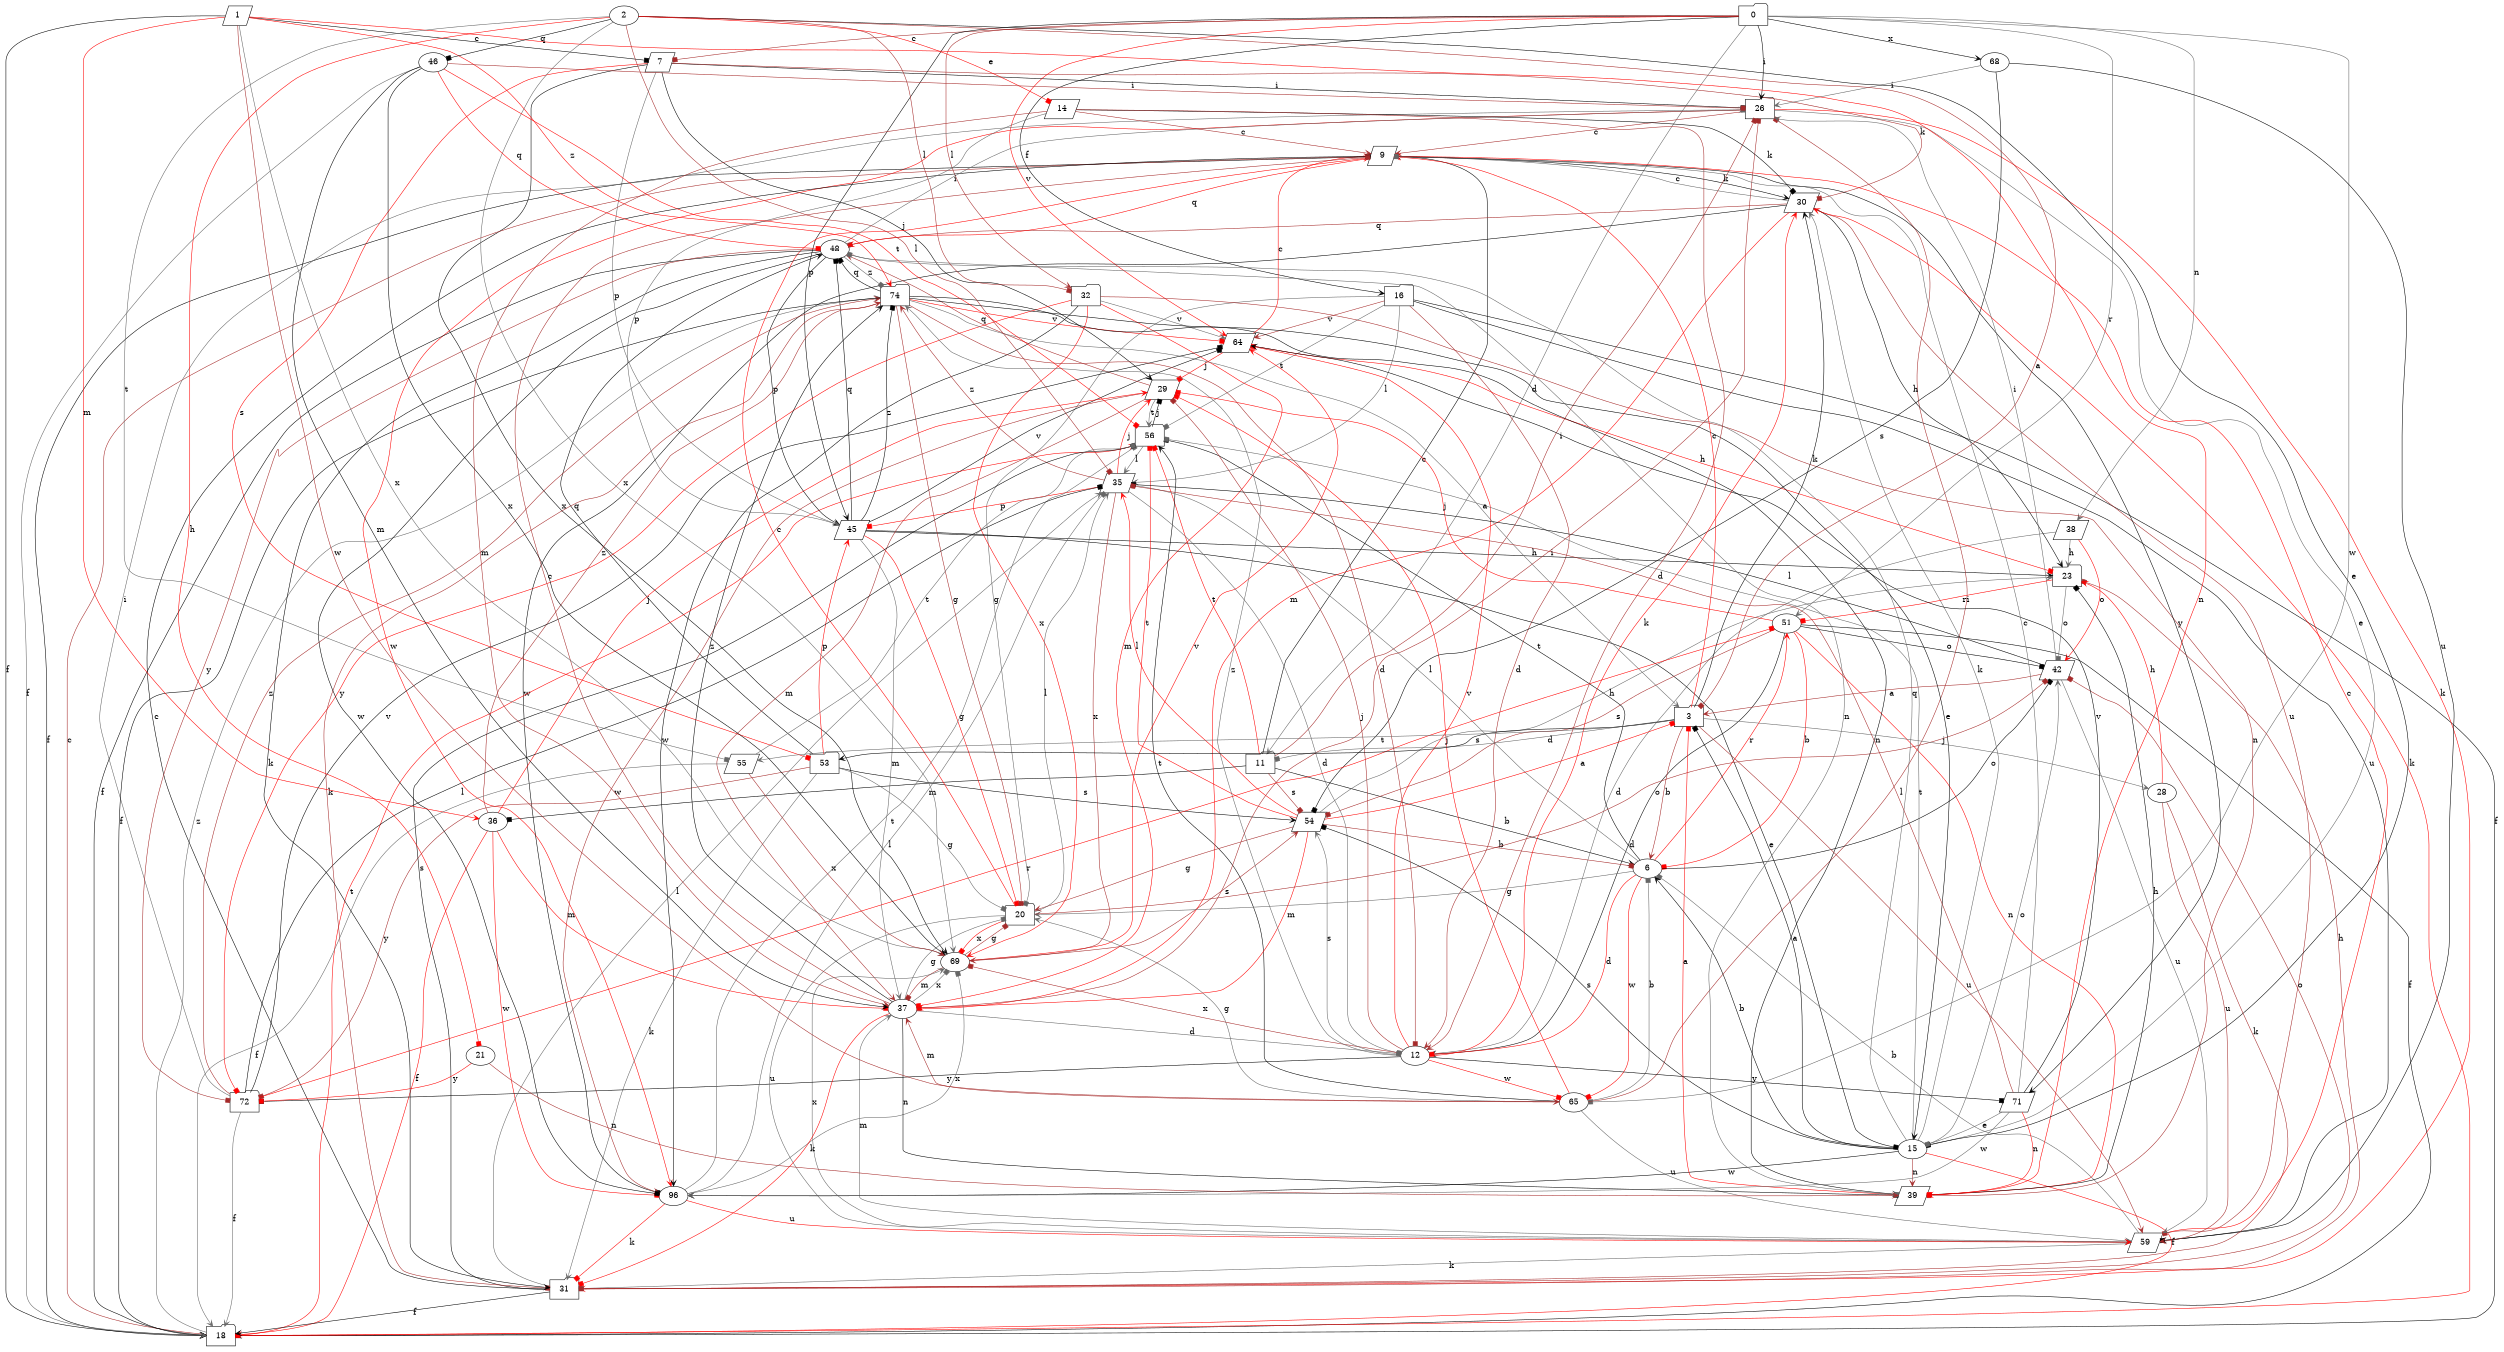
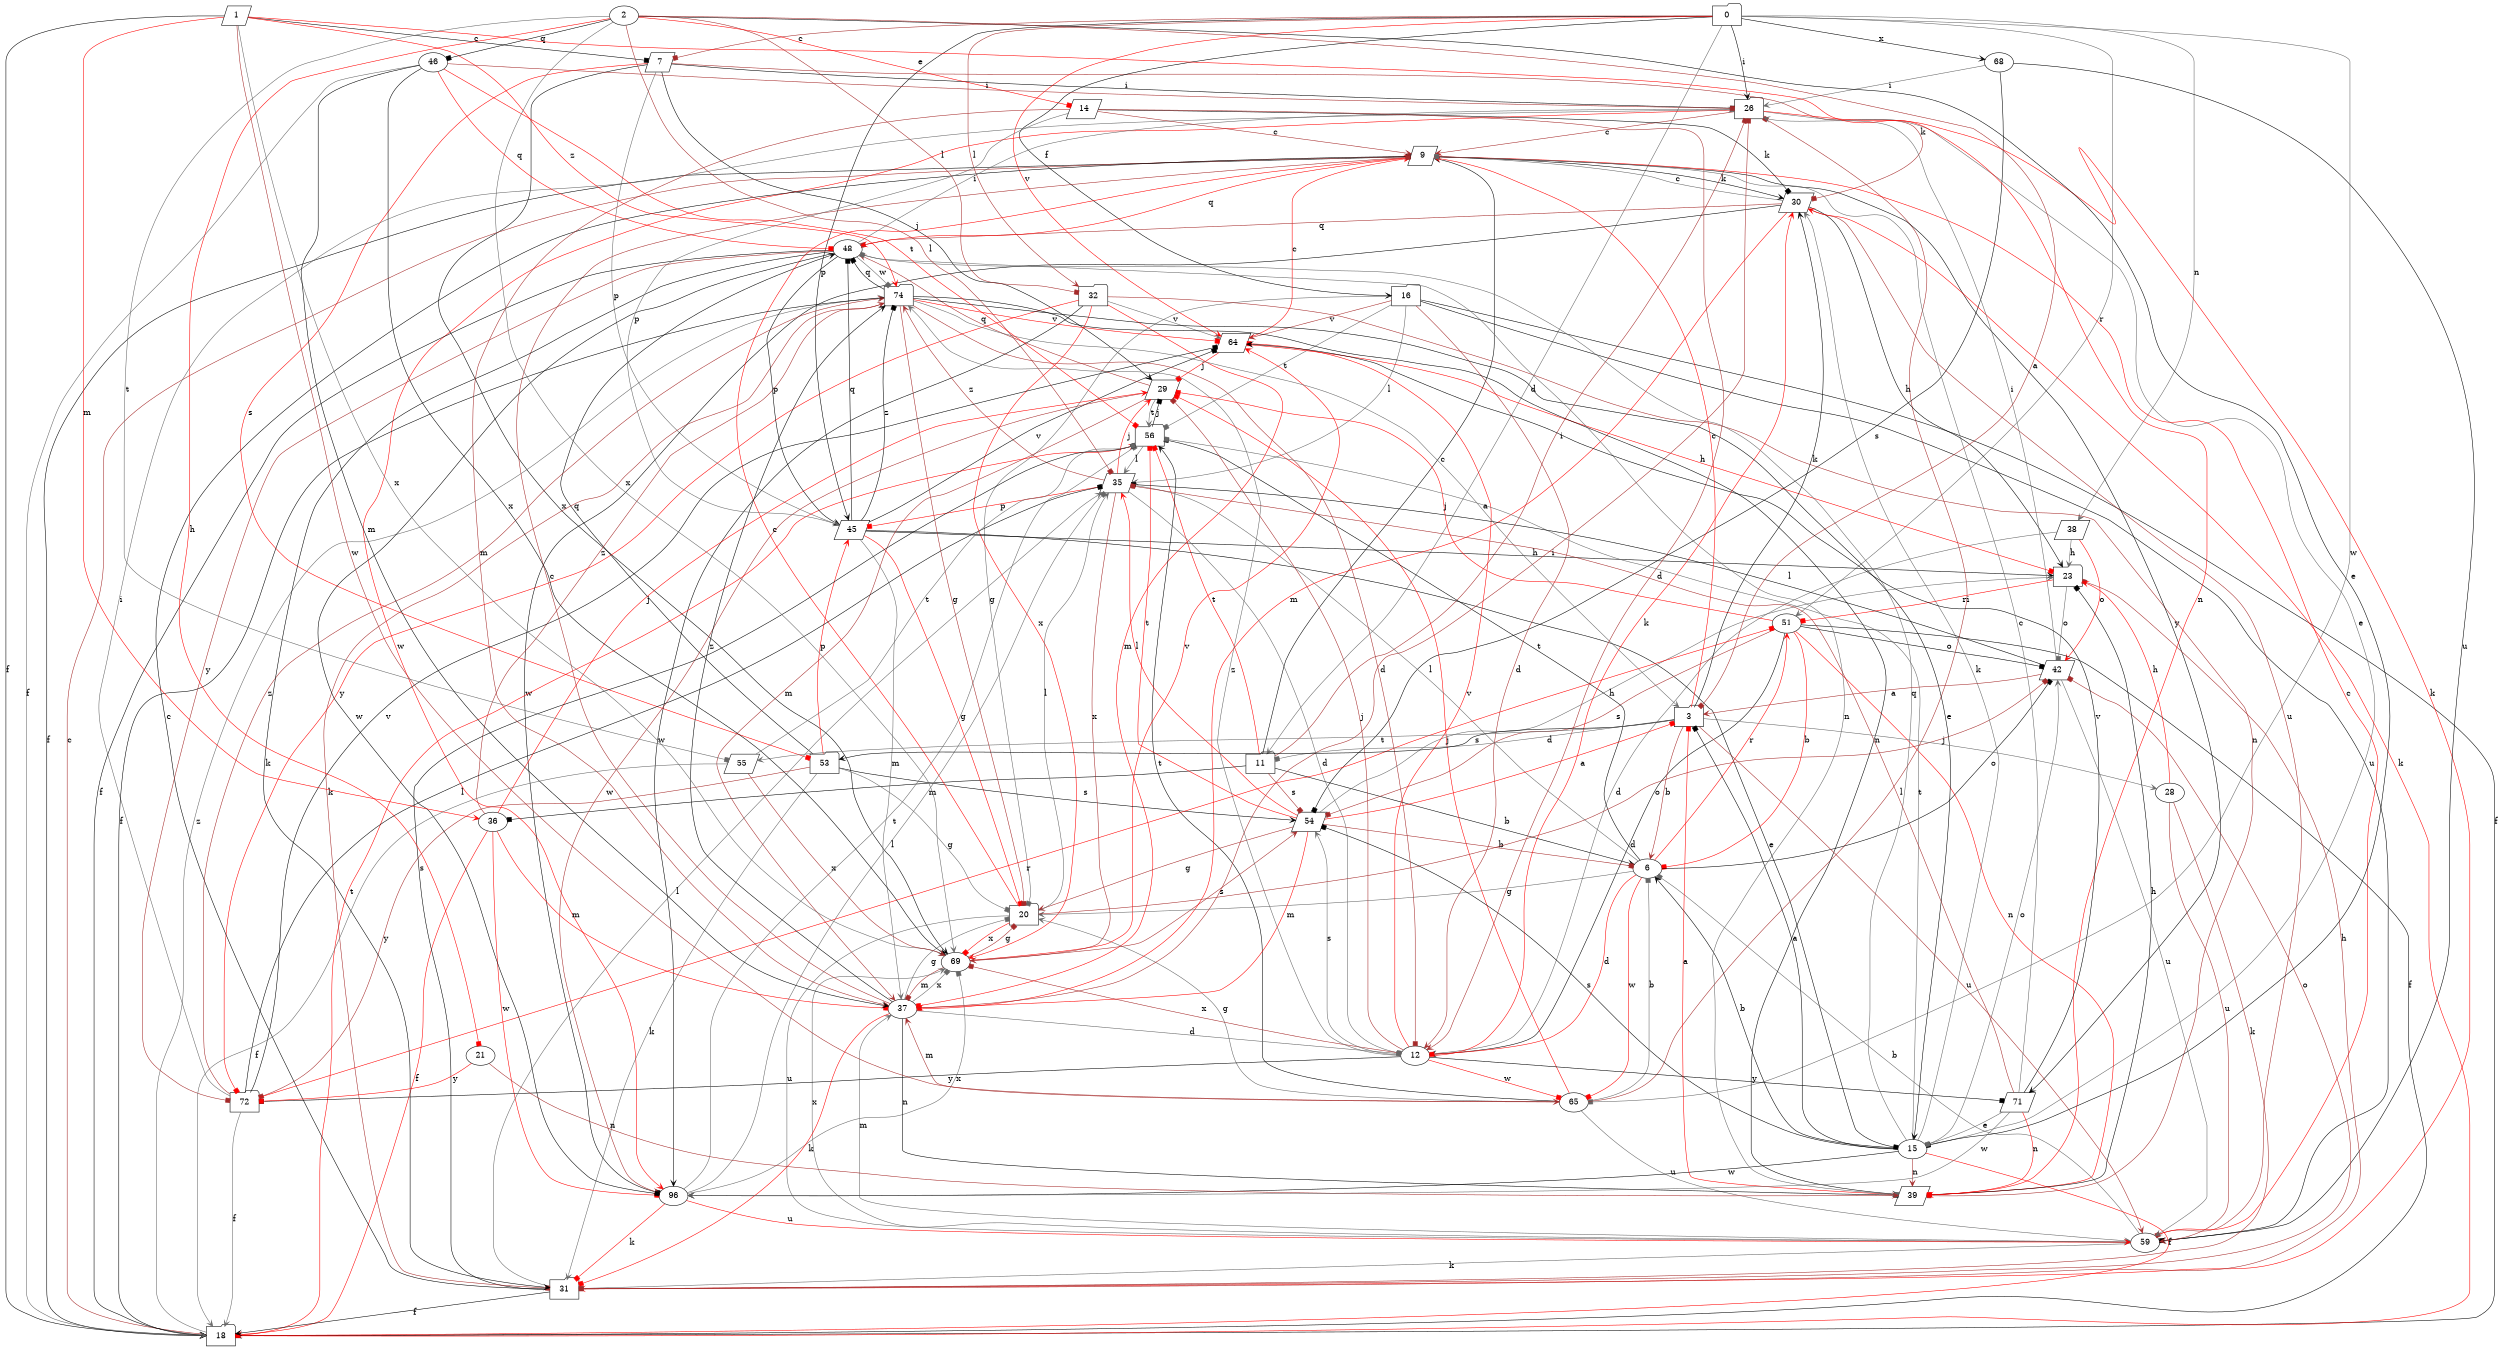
(870, 273) -> (883, 273)
(2145, 1243) -> (2145, 1243)
